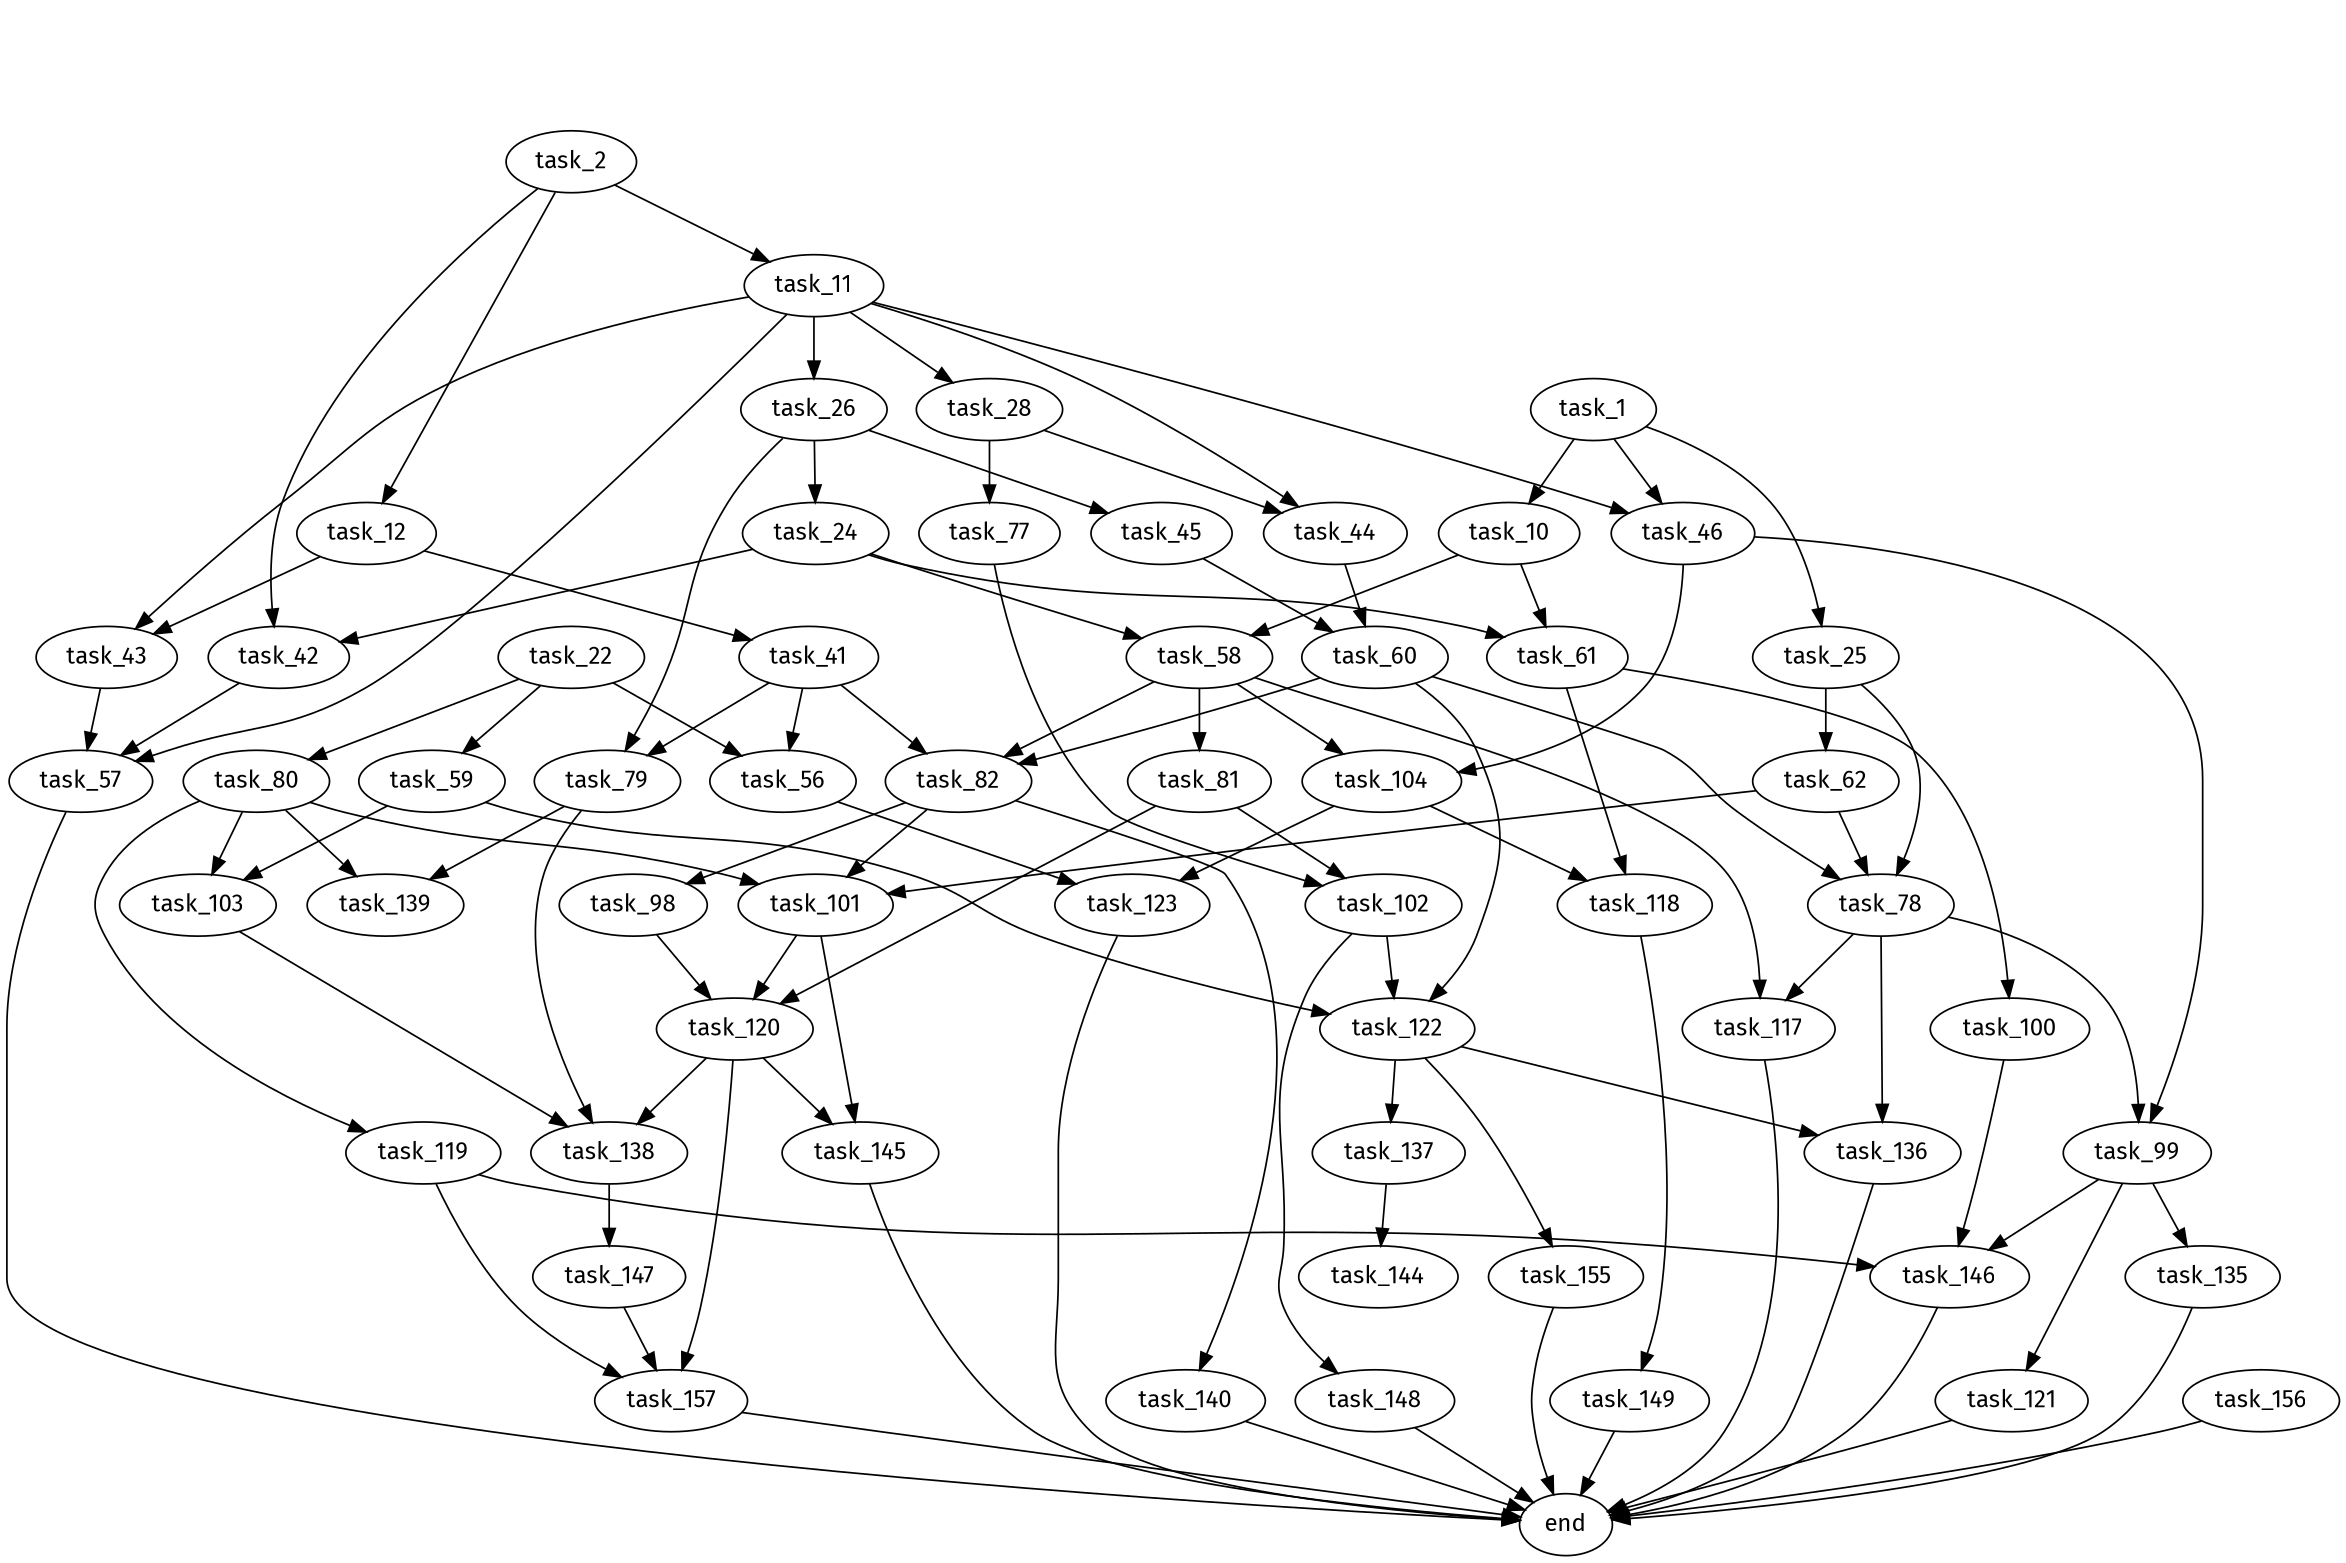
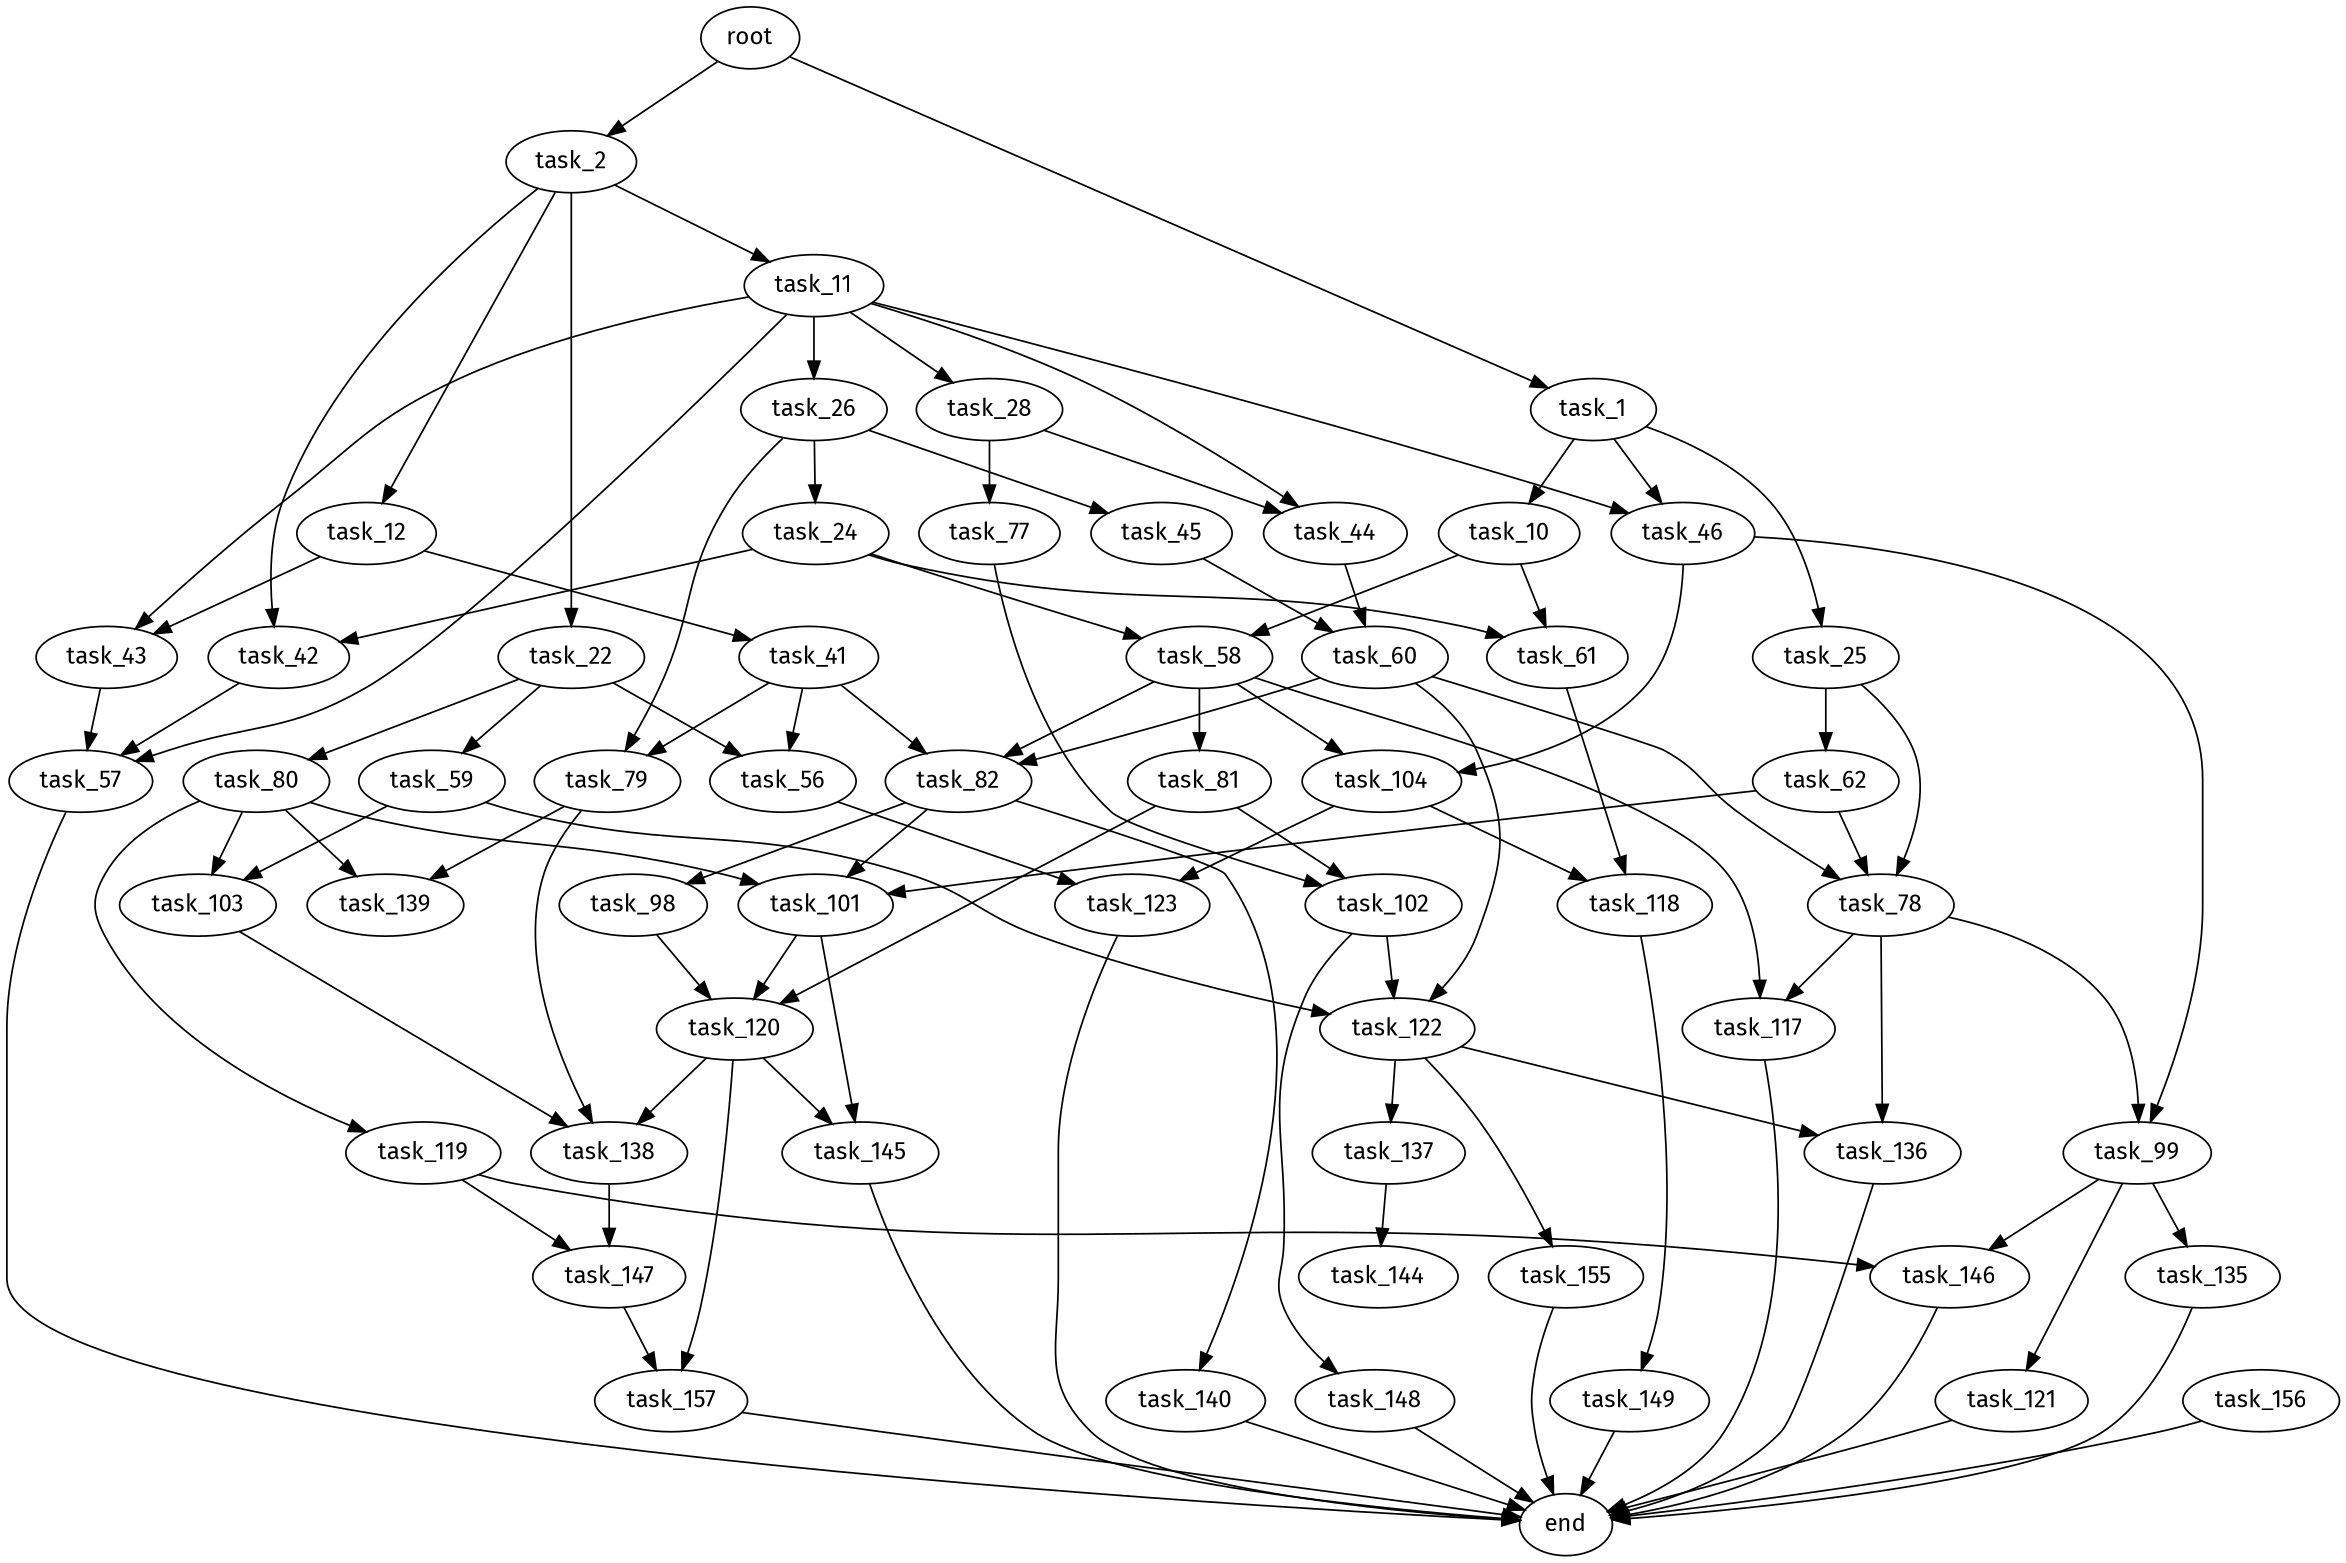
none -> (750, 38)
none -> (571, 400)
(2010, 1029) -> none
(504, 1293) -> (509, 1210)
